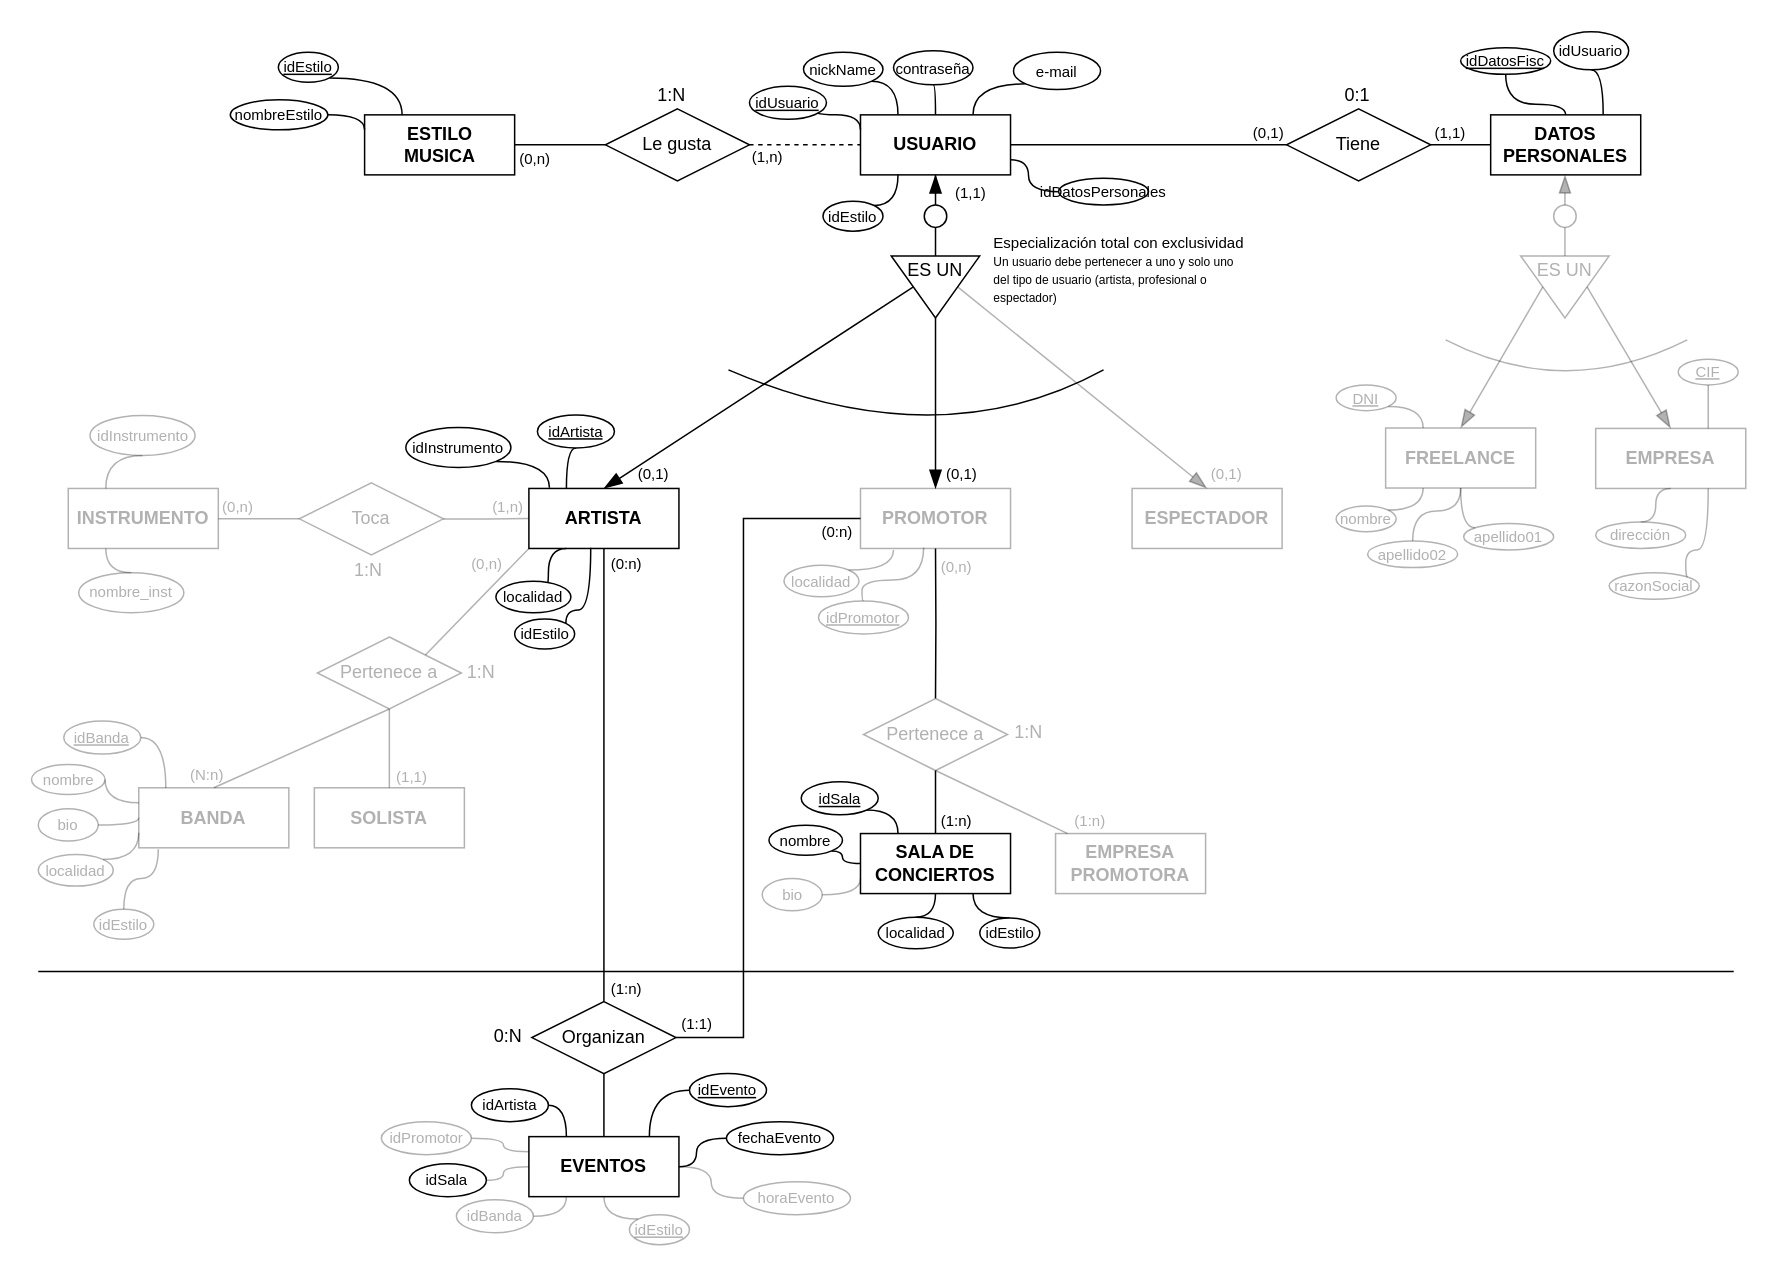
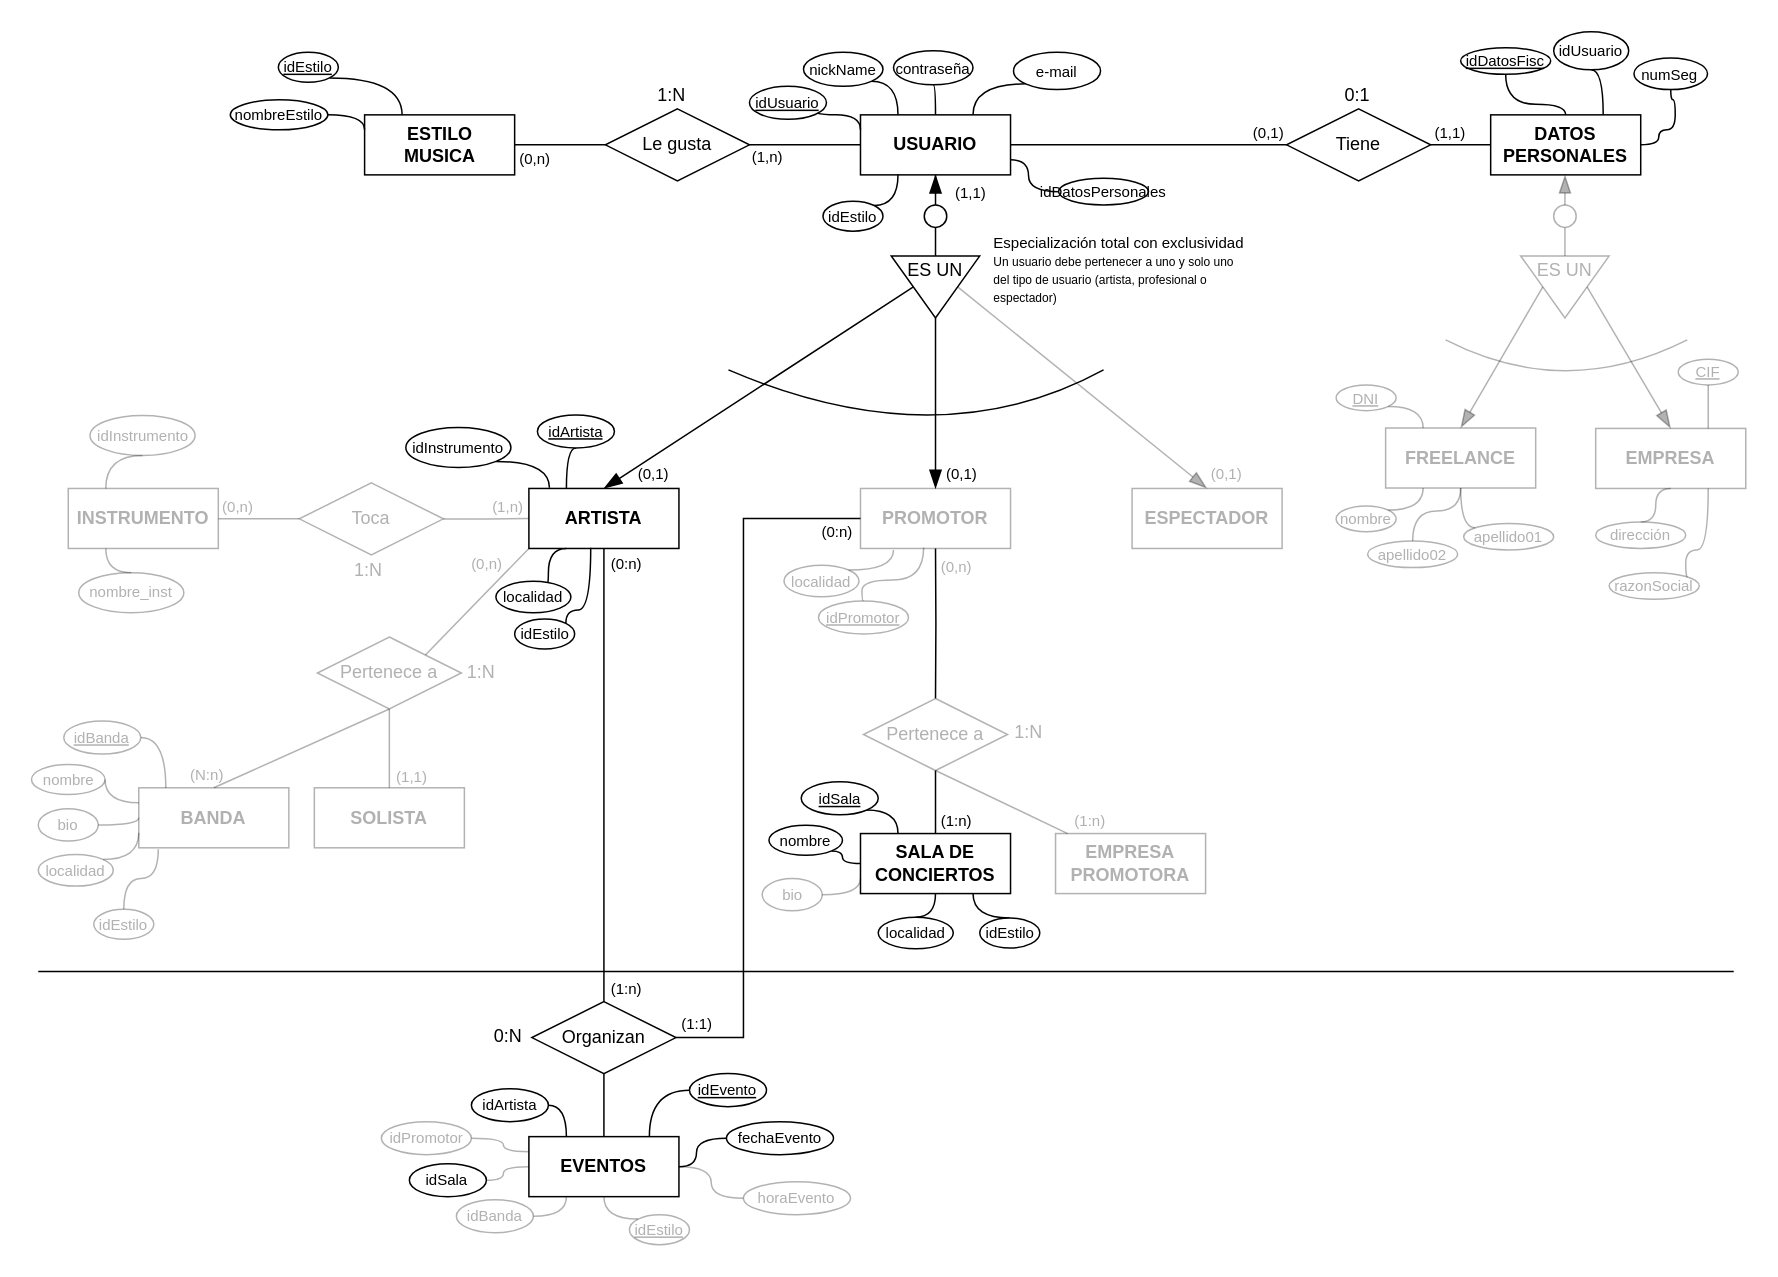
none -> (1670, 74)
none -> (1673, 126)
(806, 145) -> (806, 145)
